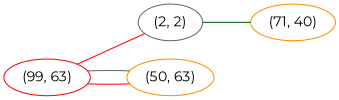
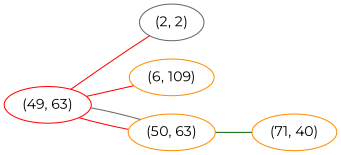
(227, 22) -> (234, 132)
(47, 77) -> (48, 105)
none -> (172, 77)
